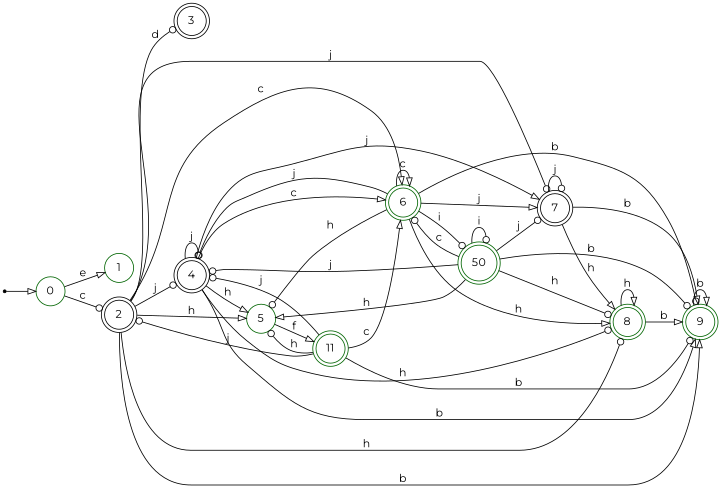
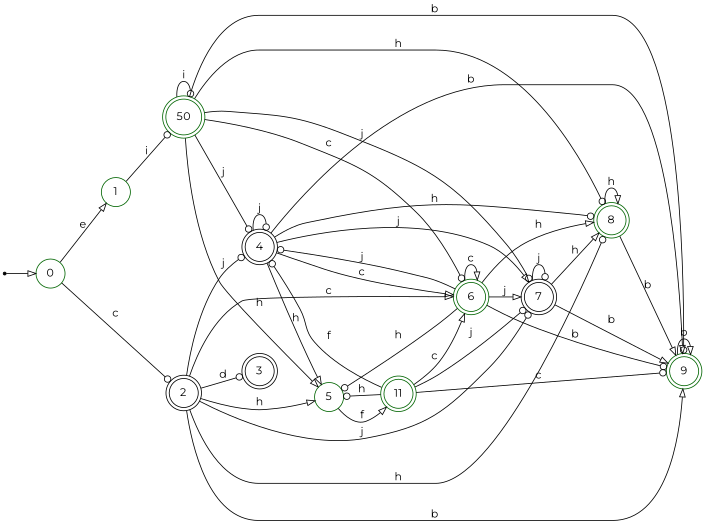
(440, 226) -> (146, 159)
(261, 280) -> (329, 336)
(223, 344) -> (470, 353)
(519, 383) -> (539, 376)
